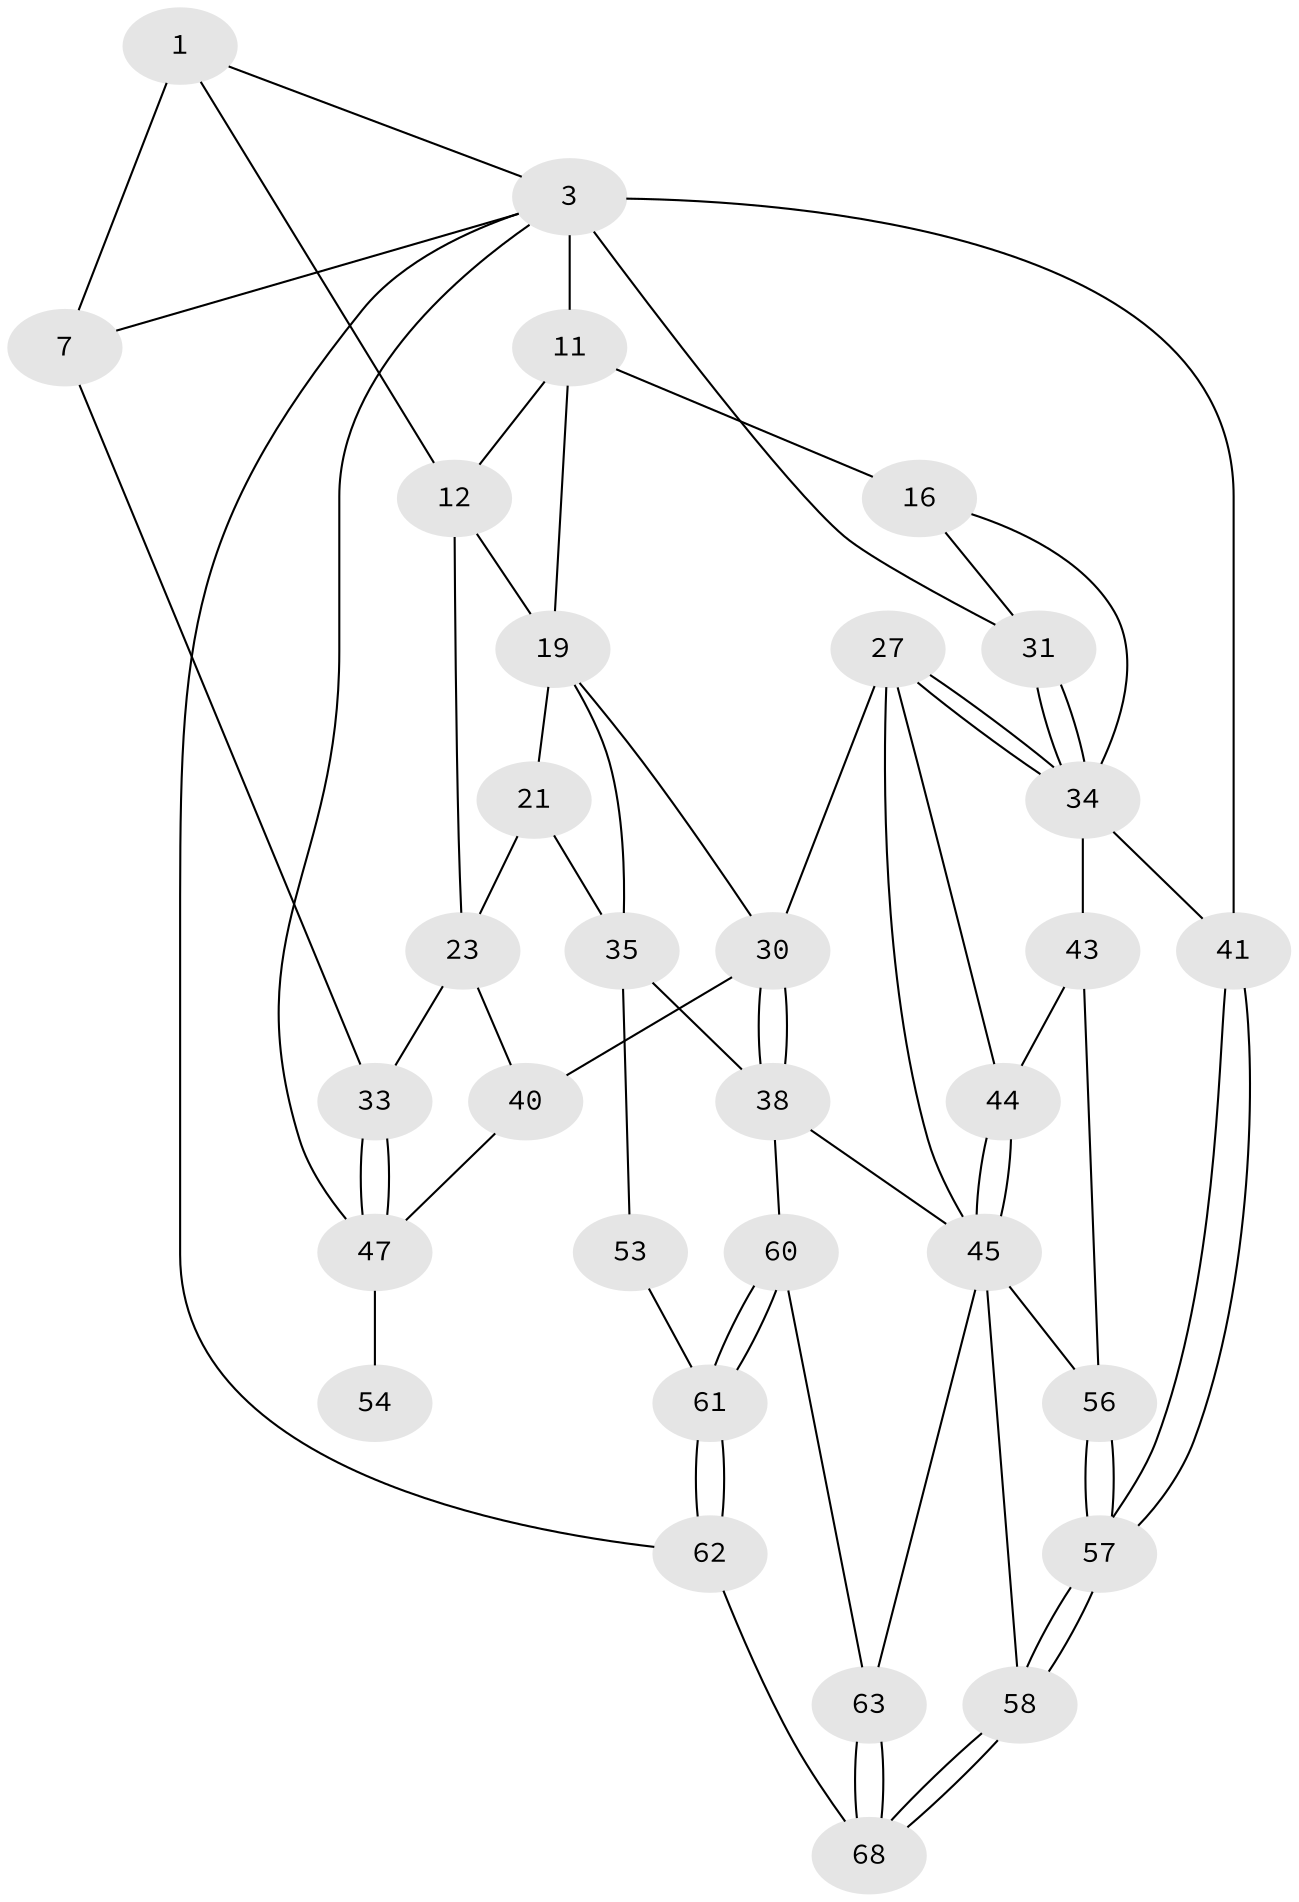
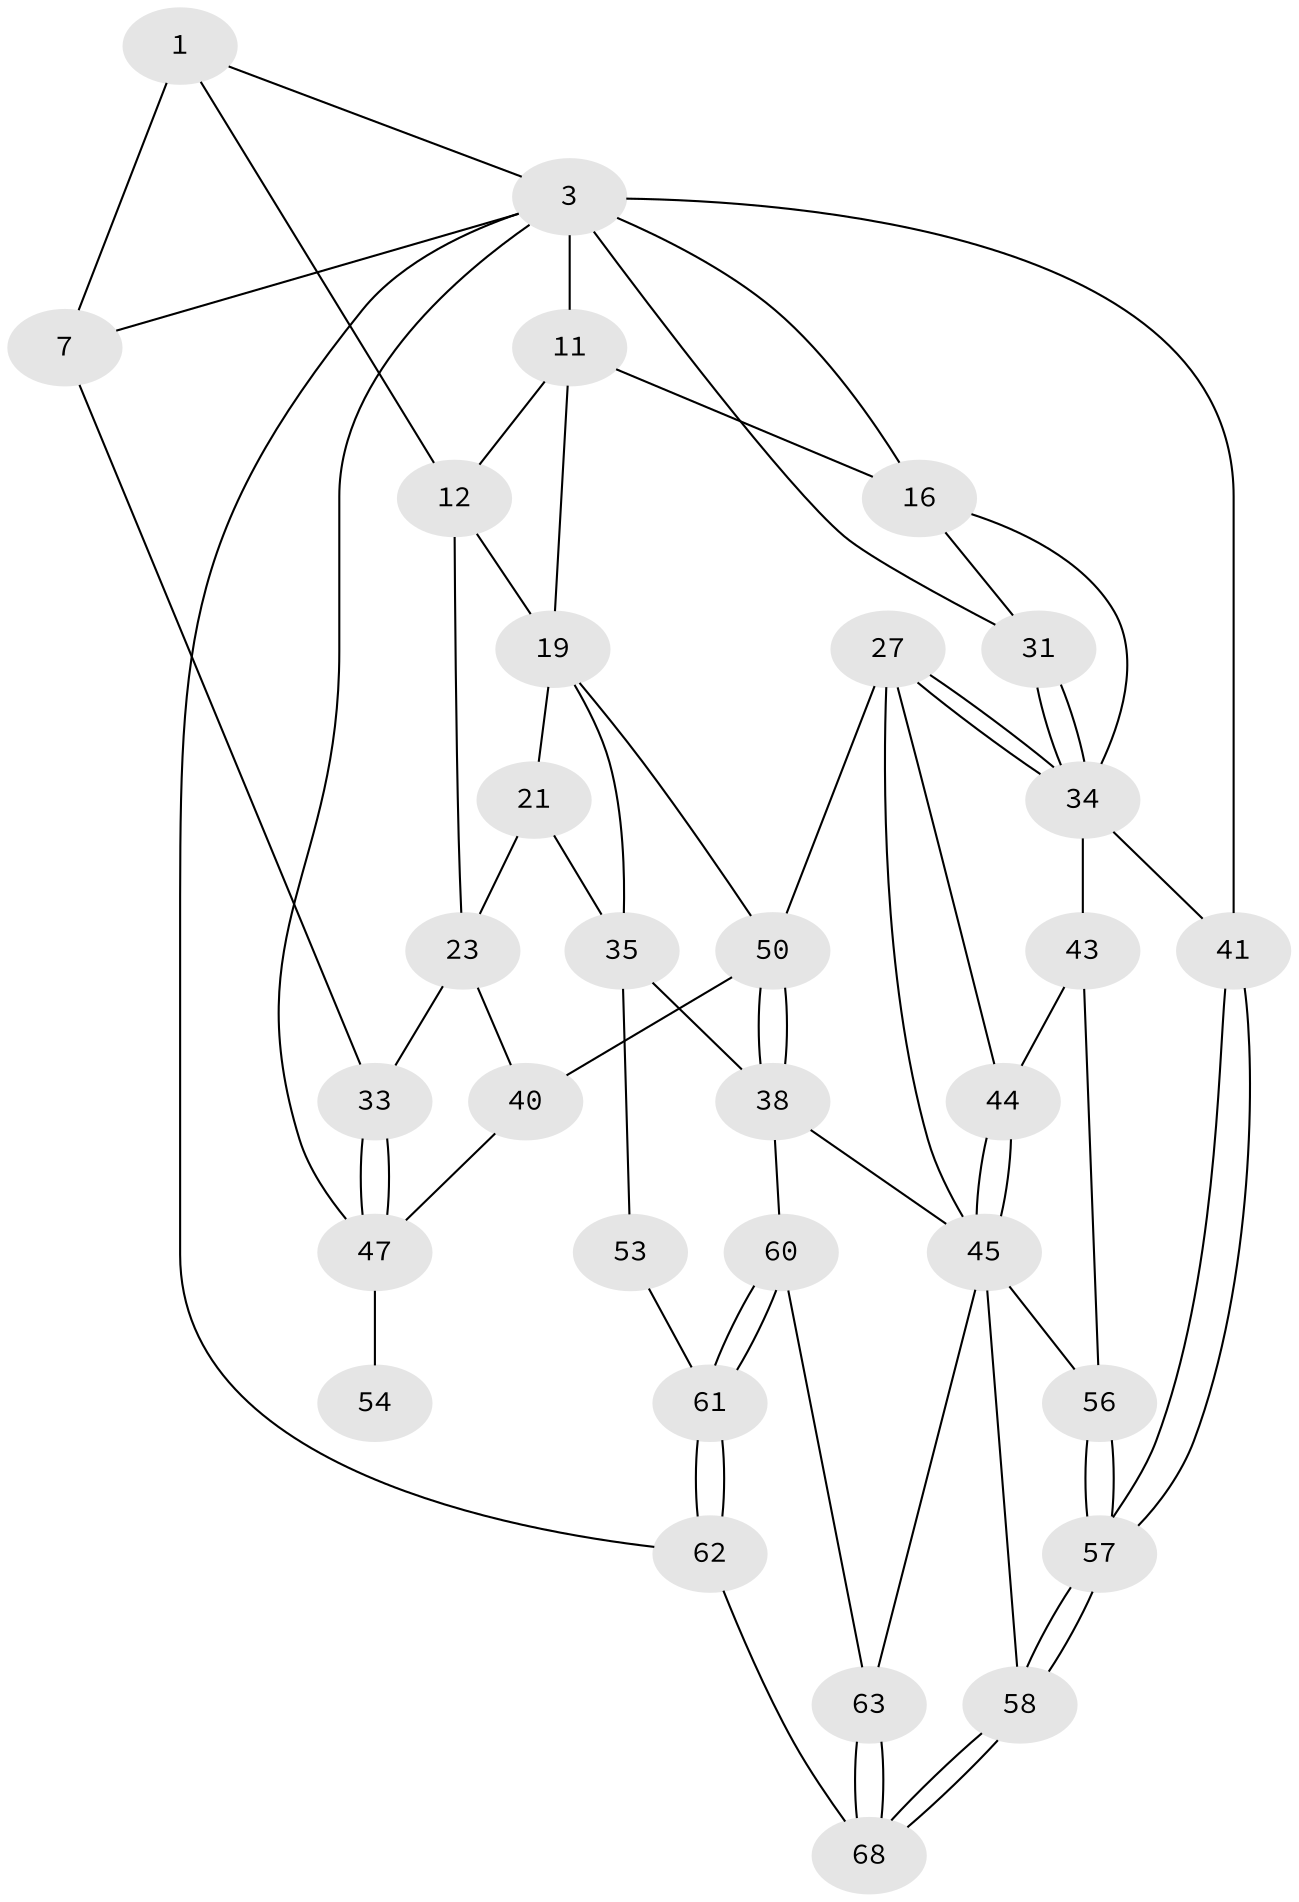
none -> (780, 315)
(773, 951) -> (773, 951)
